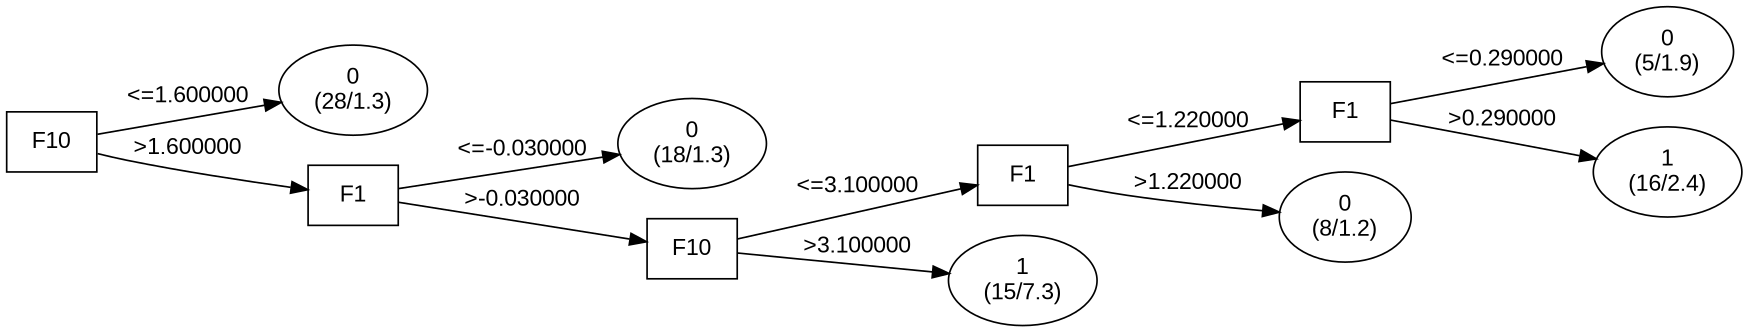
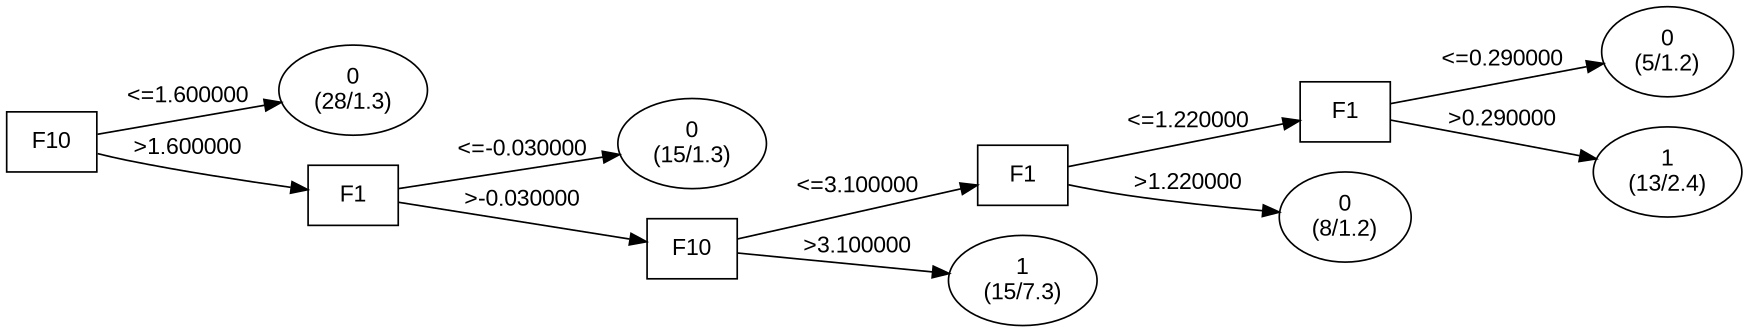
(1668, 52) -> (1668, 52)
(692, 144) -> (692, 144)
(1668, 172) -> (1668, 172)
